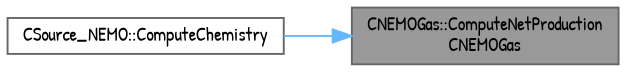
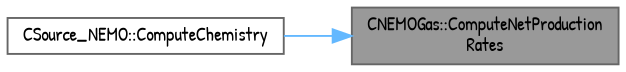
(485, 36) -> (485, 36)
